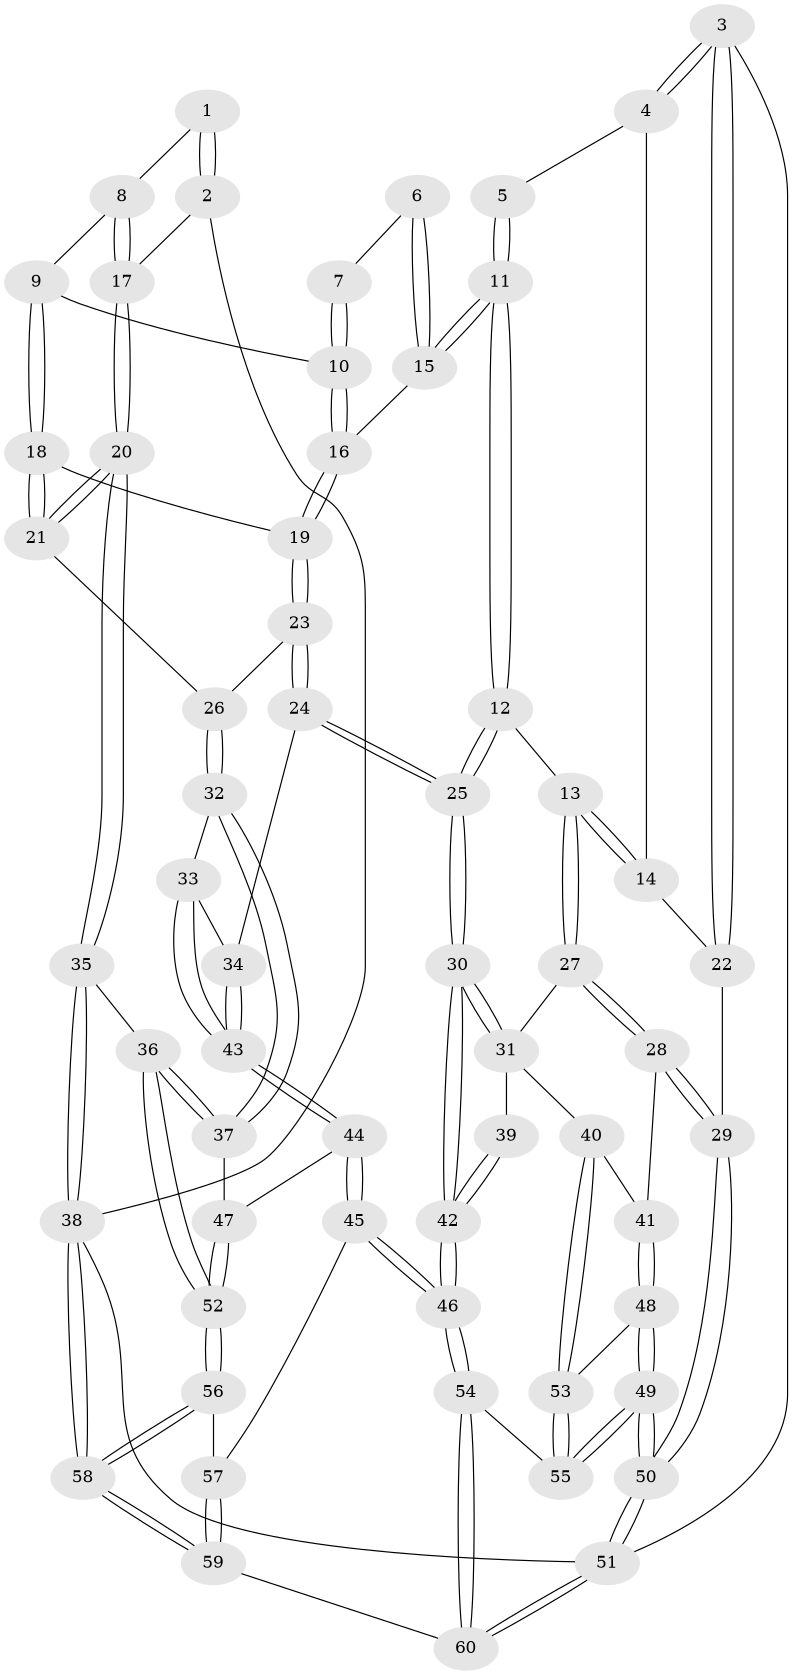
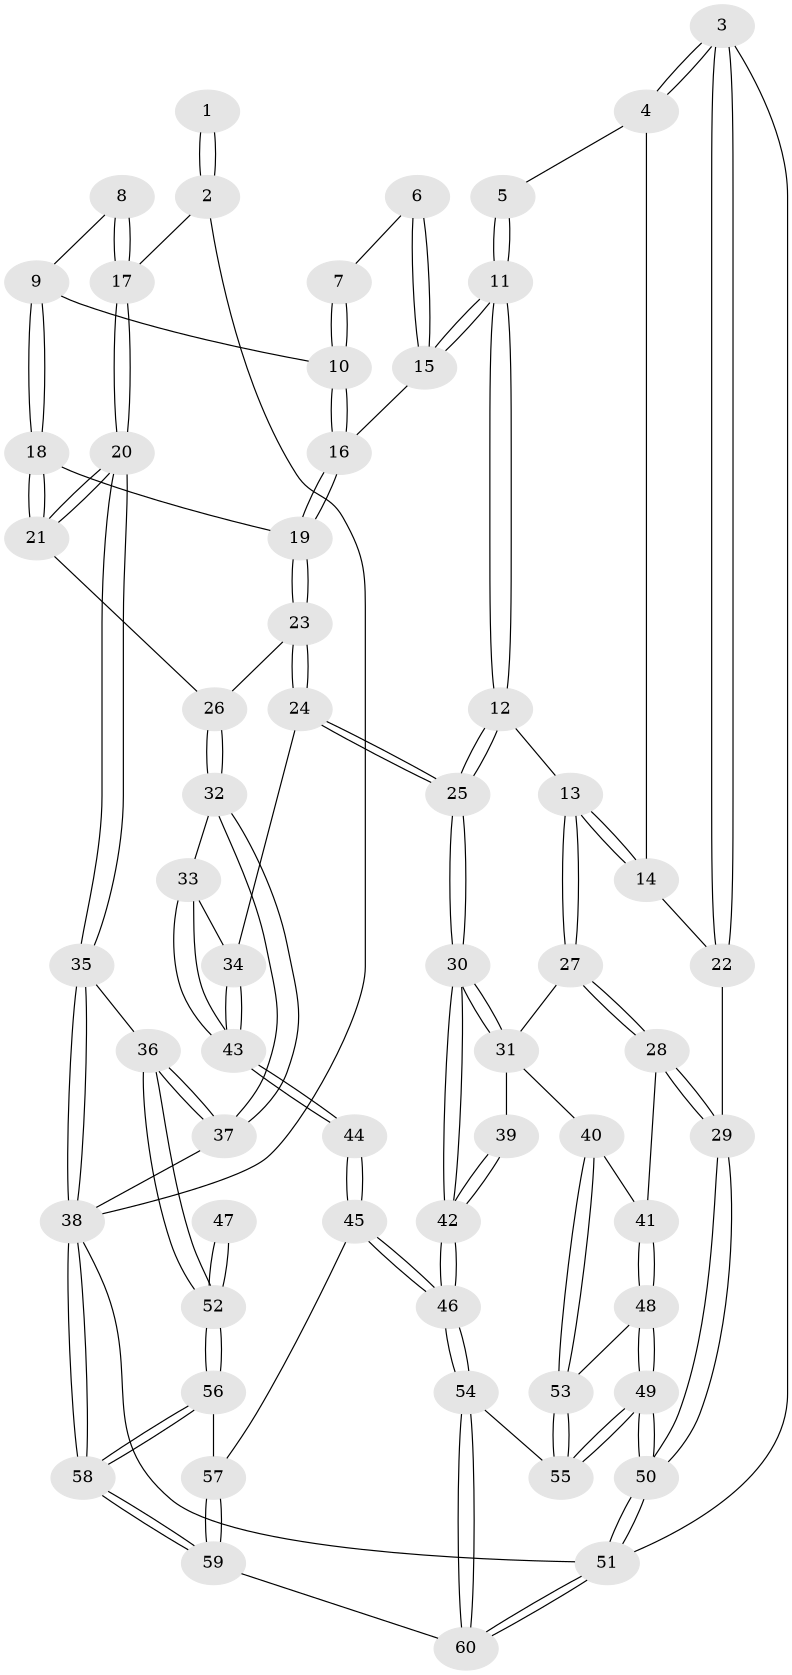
(165, 154) -> none
(289, 1179) -> none
(224, 1187) -> (146, 1180)
